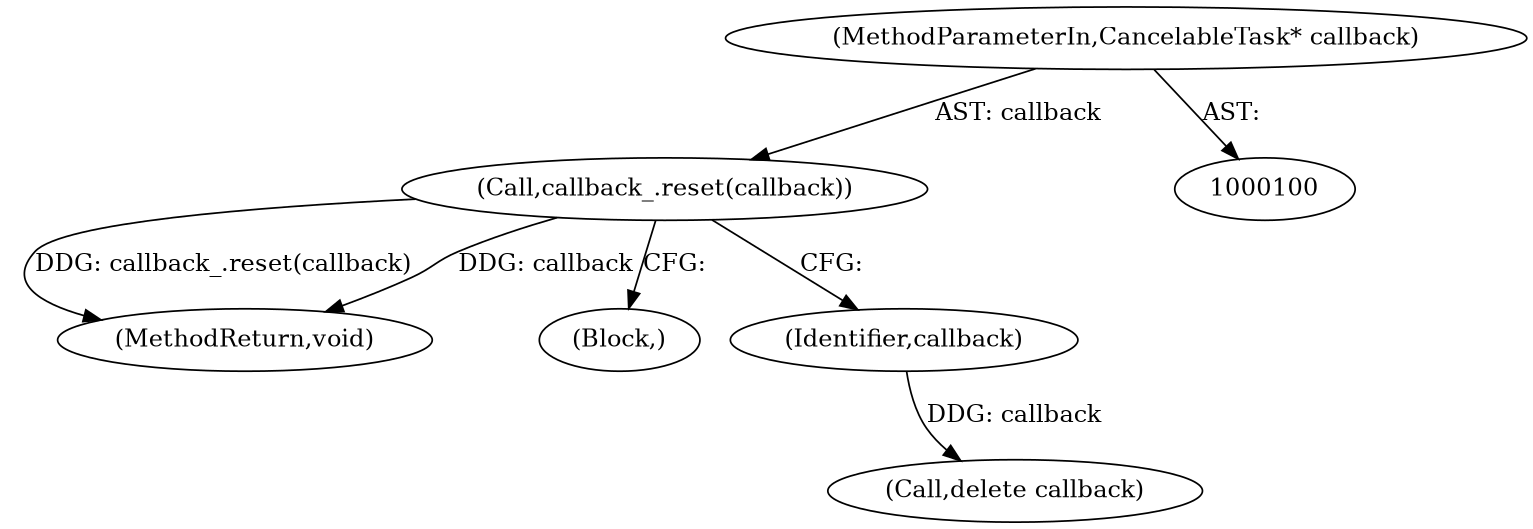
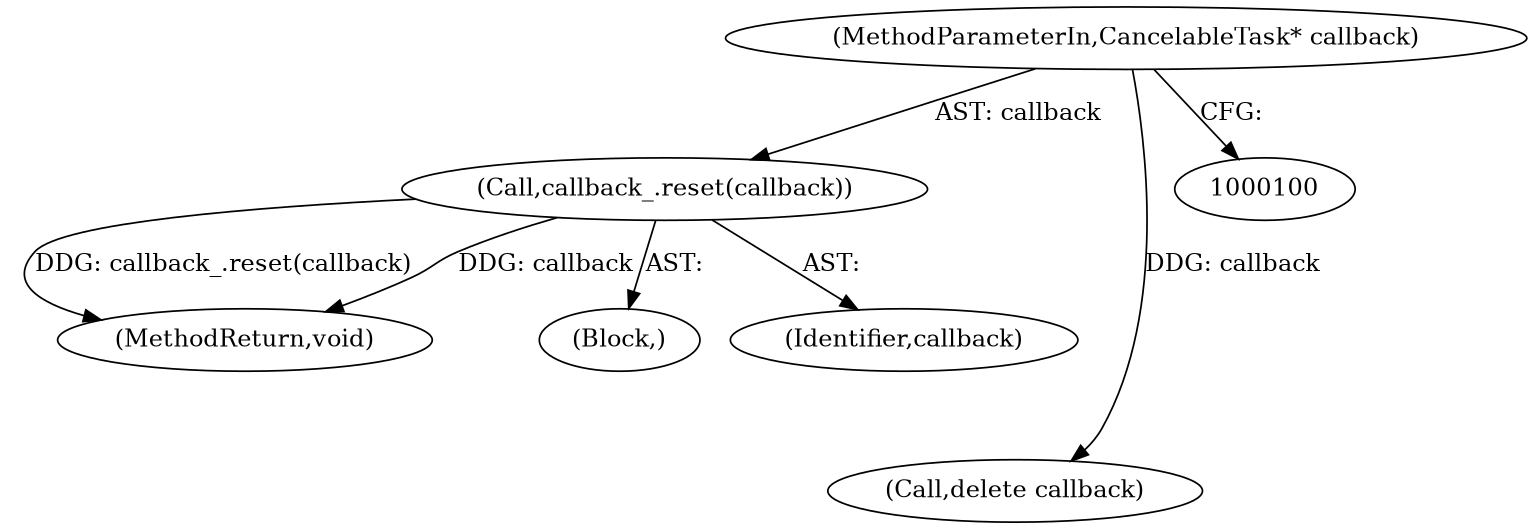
(1235, 114) -> (1235, 114)
(679, 265) -> (679, 265)
(836, 265) -> (836, 265)
(919, 415) -> (1145, 266)
